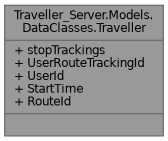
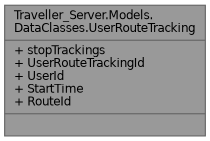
(84, 29) -> (105, 29)
